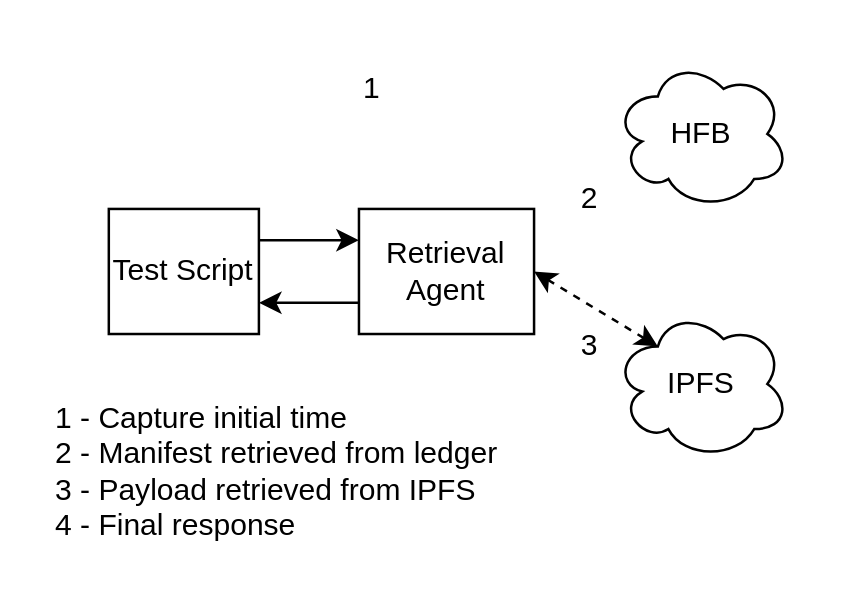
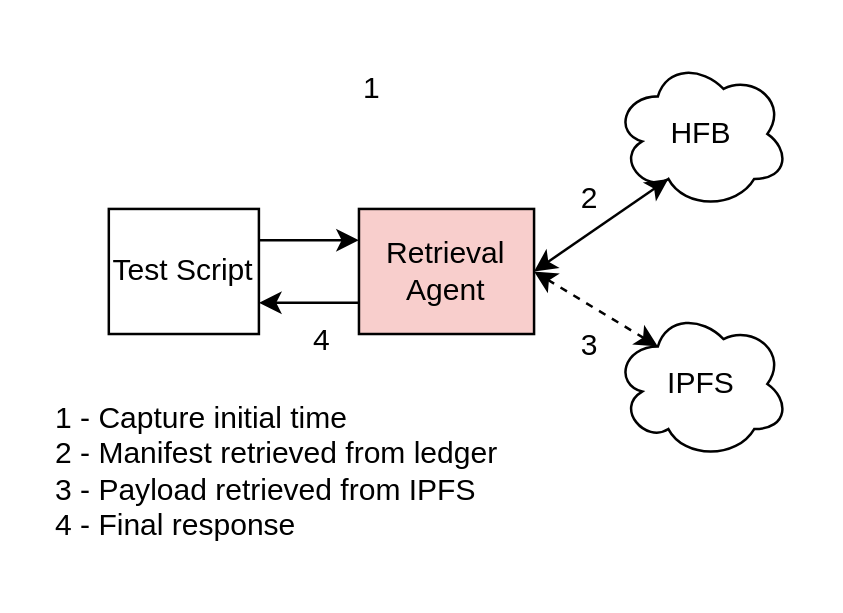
none -> (600, 225)
(446, 271) -> (446, 271)
none -> (321, 341)
